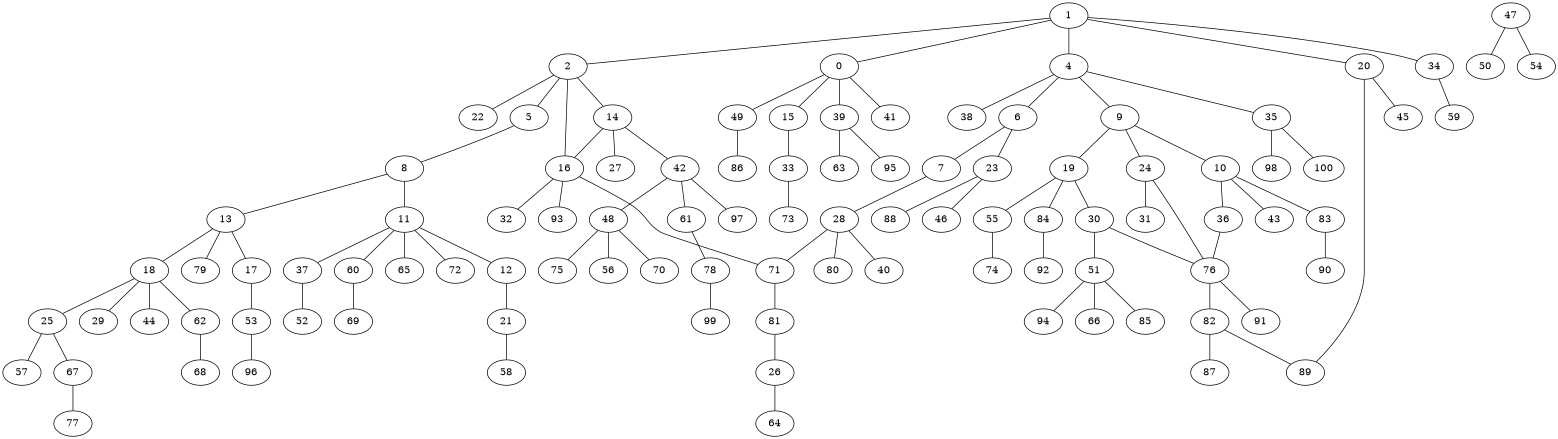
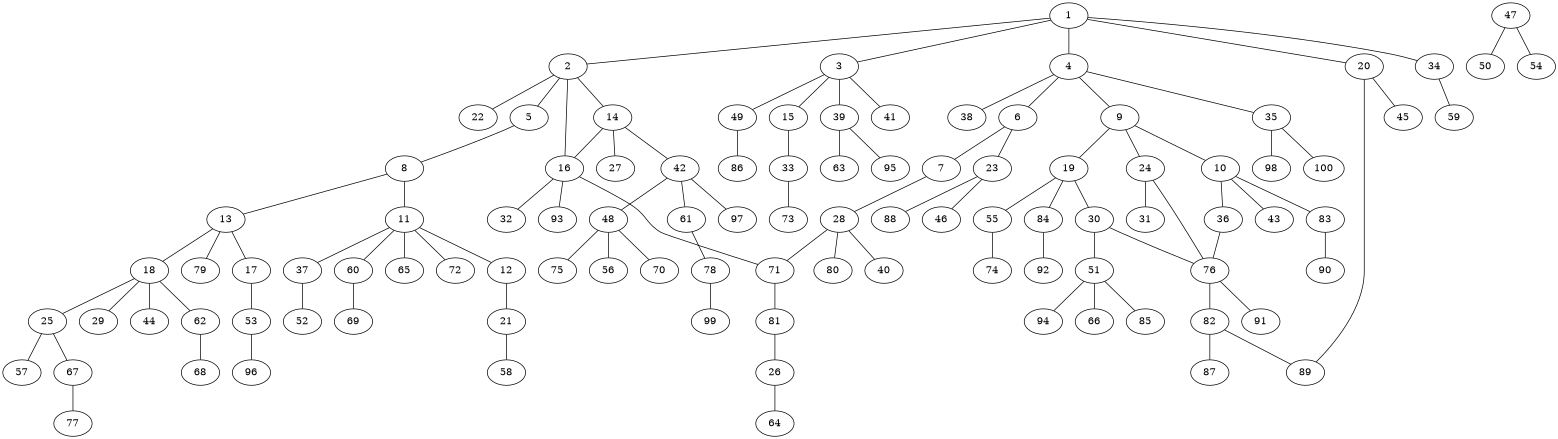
(839, 67) -> (839, 67)
